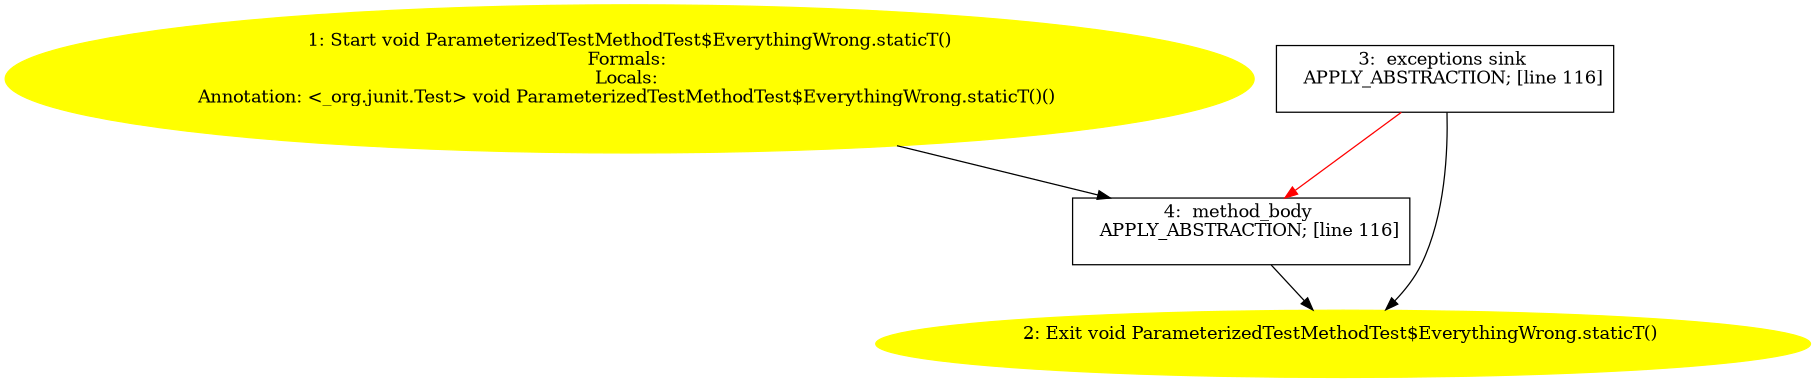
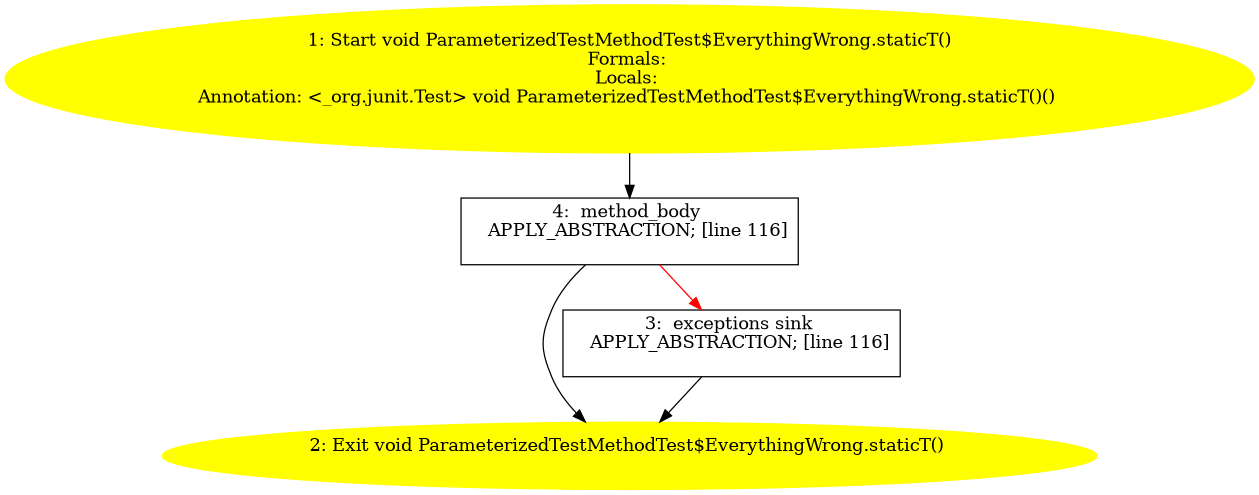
(1348, 151) -> (676, 283)
